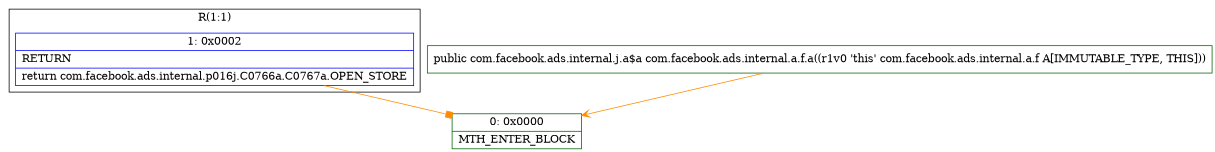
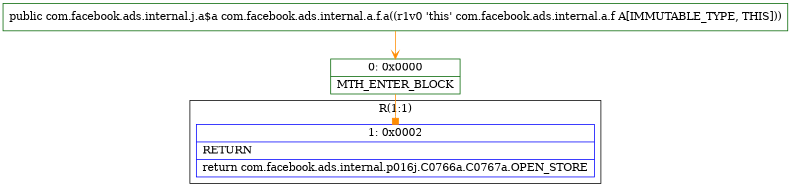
(384, 100) -> (395, 105)
